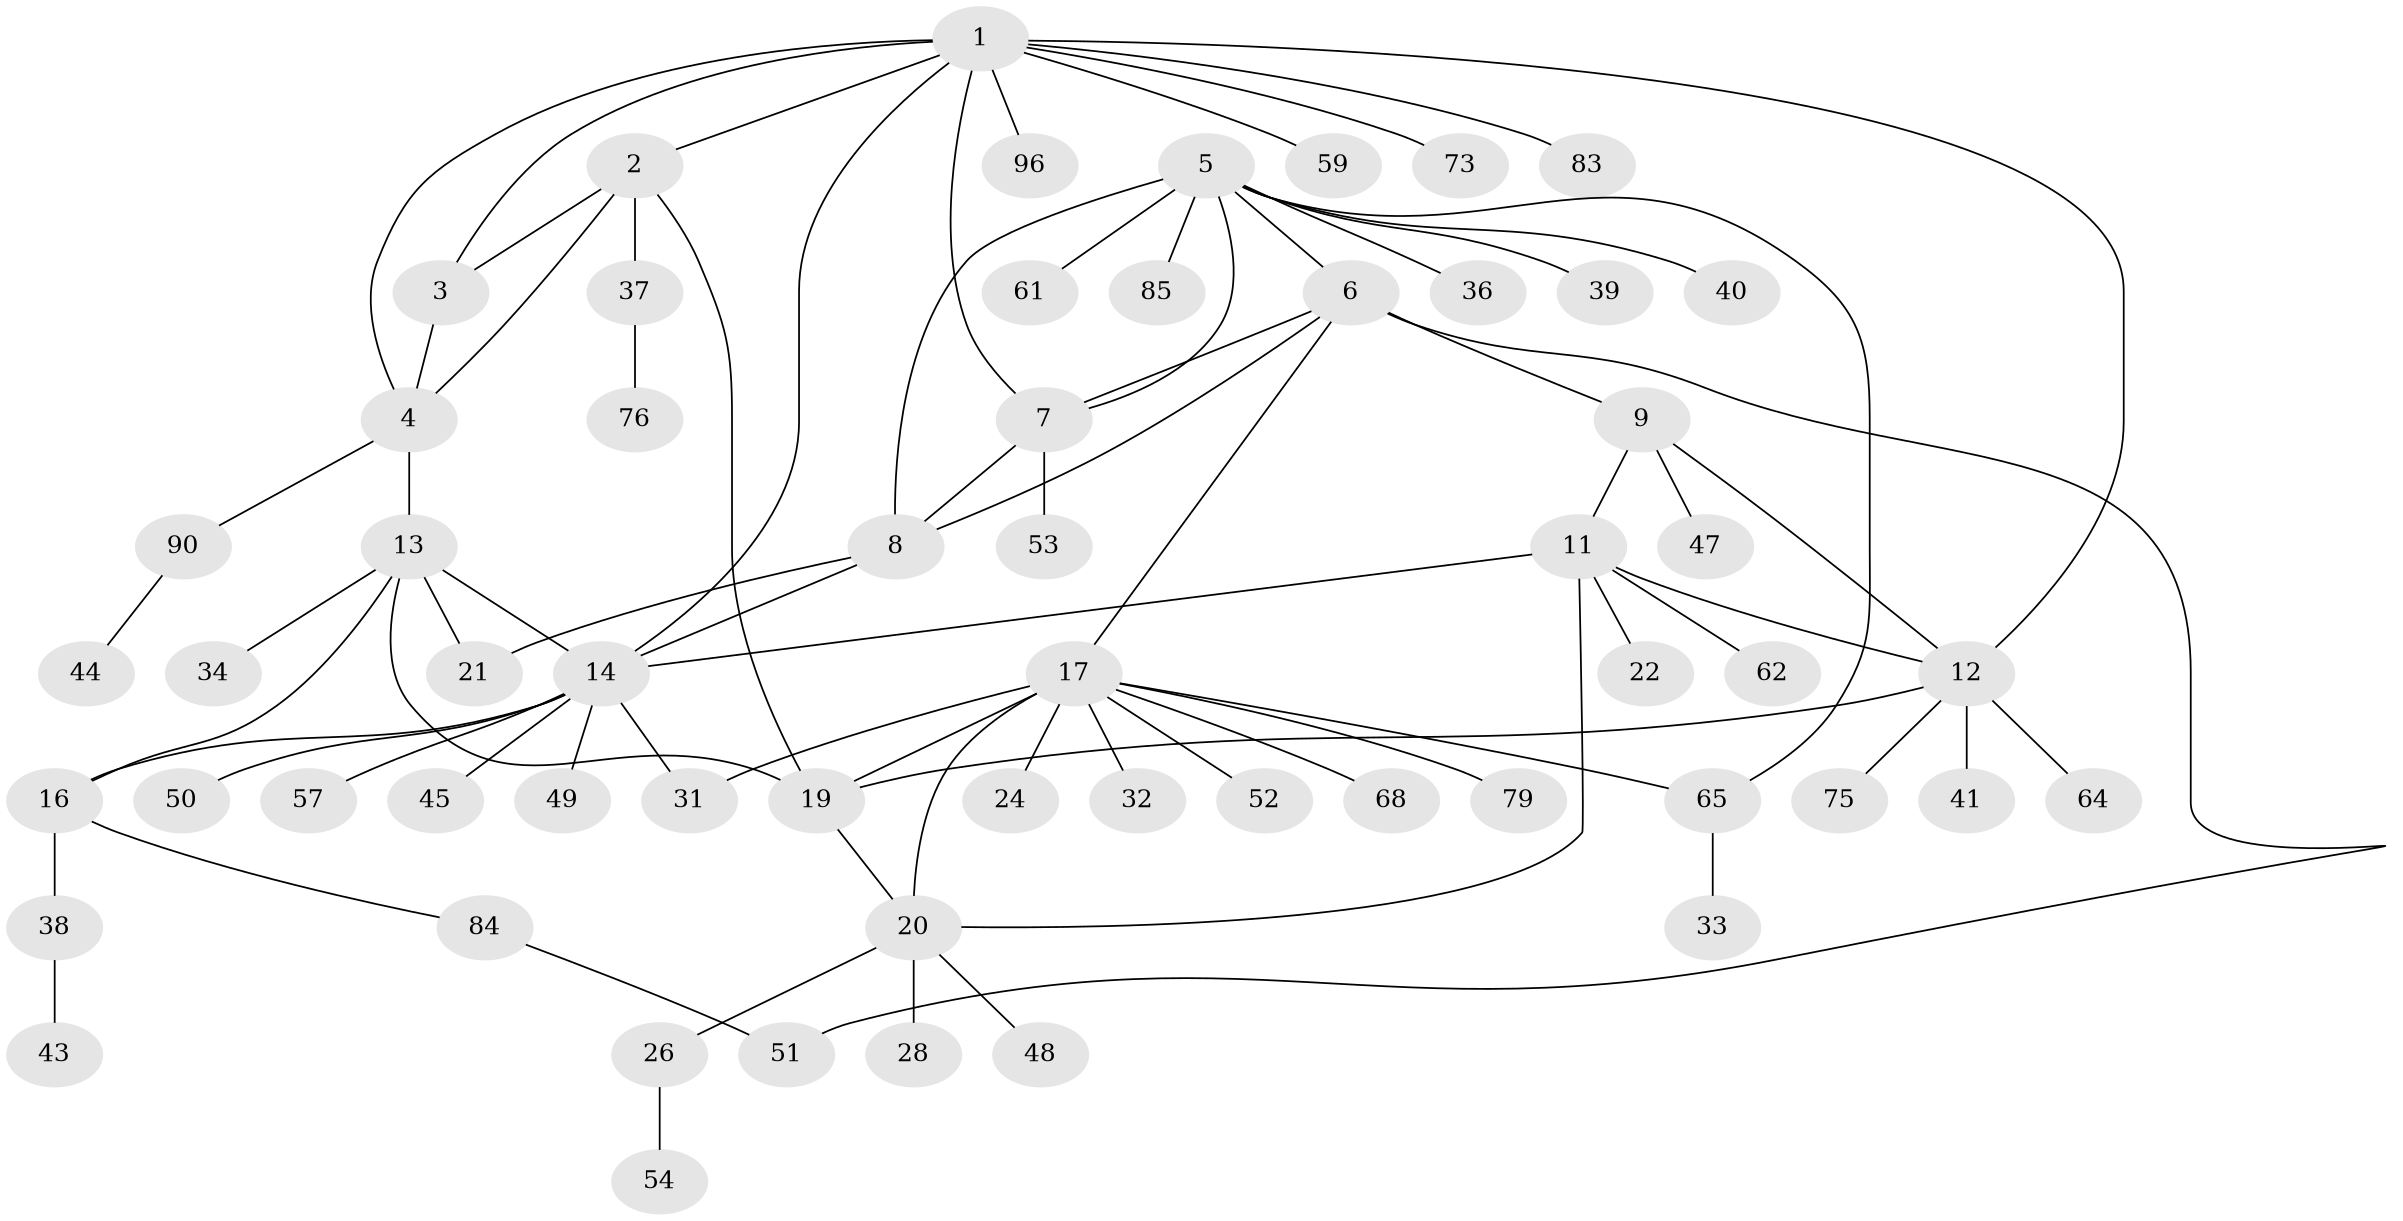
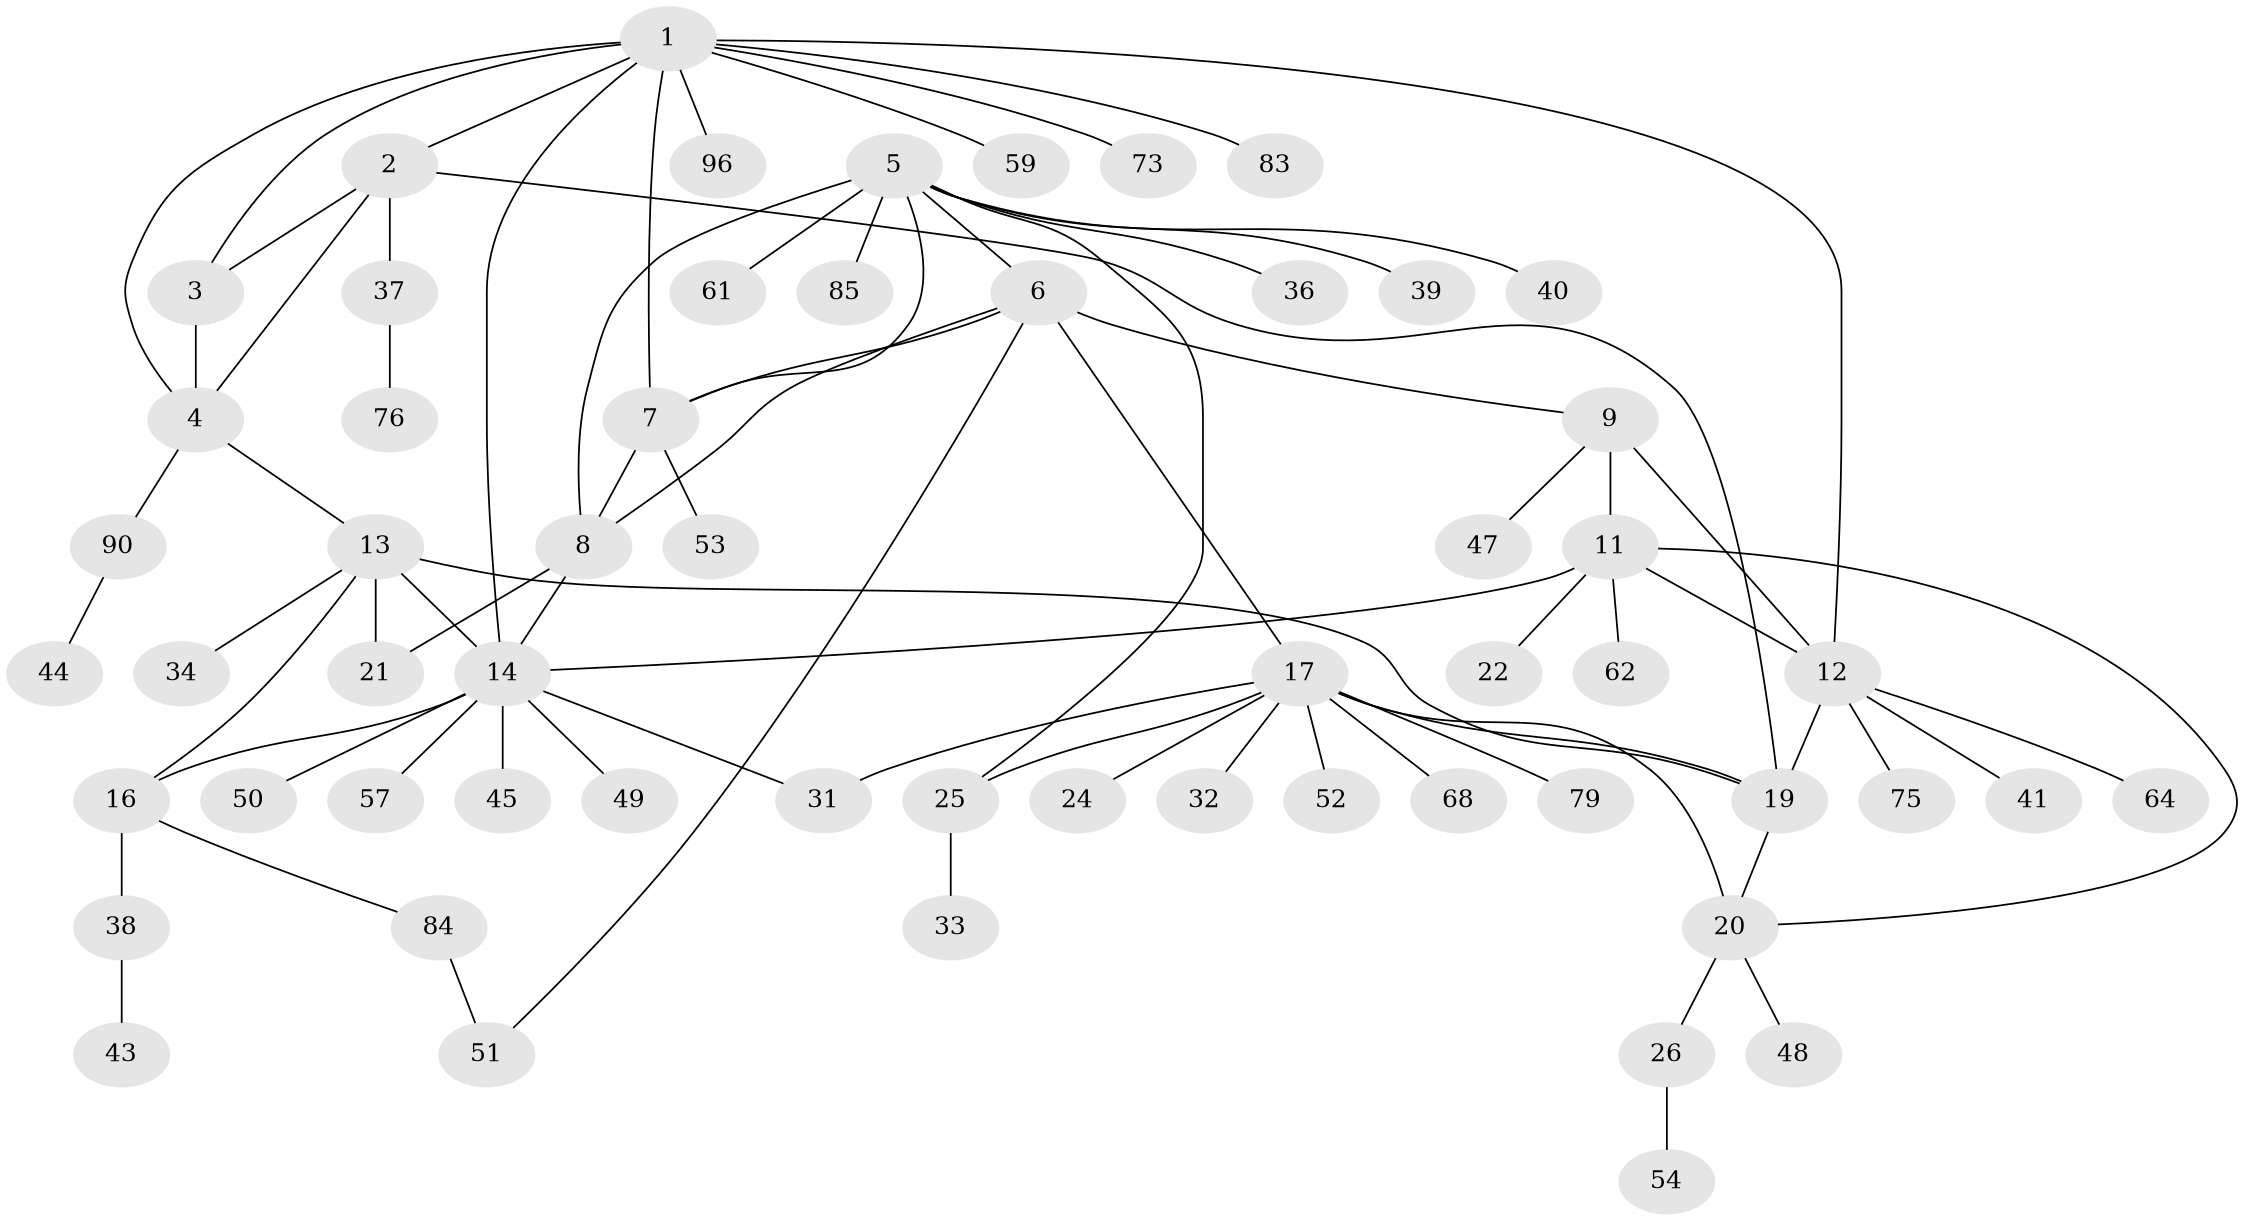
(1713, 801) -> (951, 801)
(914, 1055) -> none
